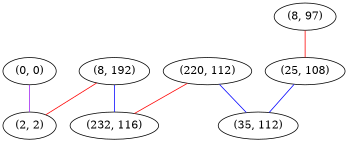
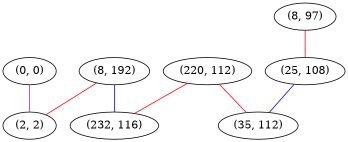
(233, 98) -> (233, 98)
